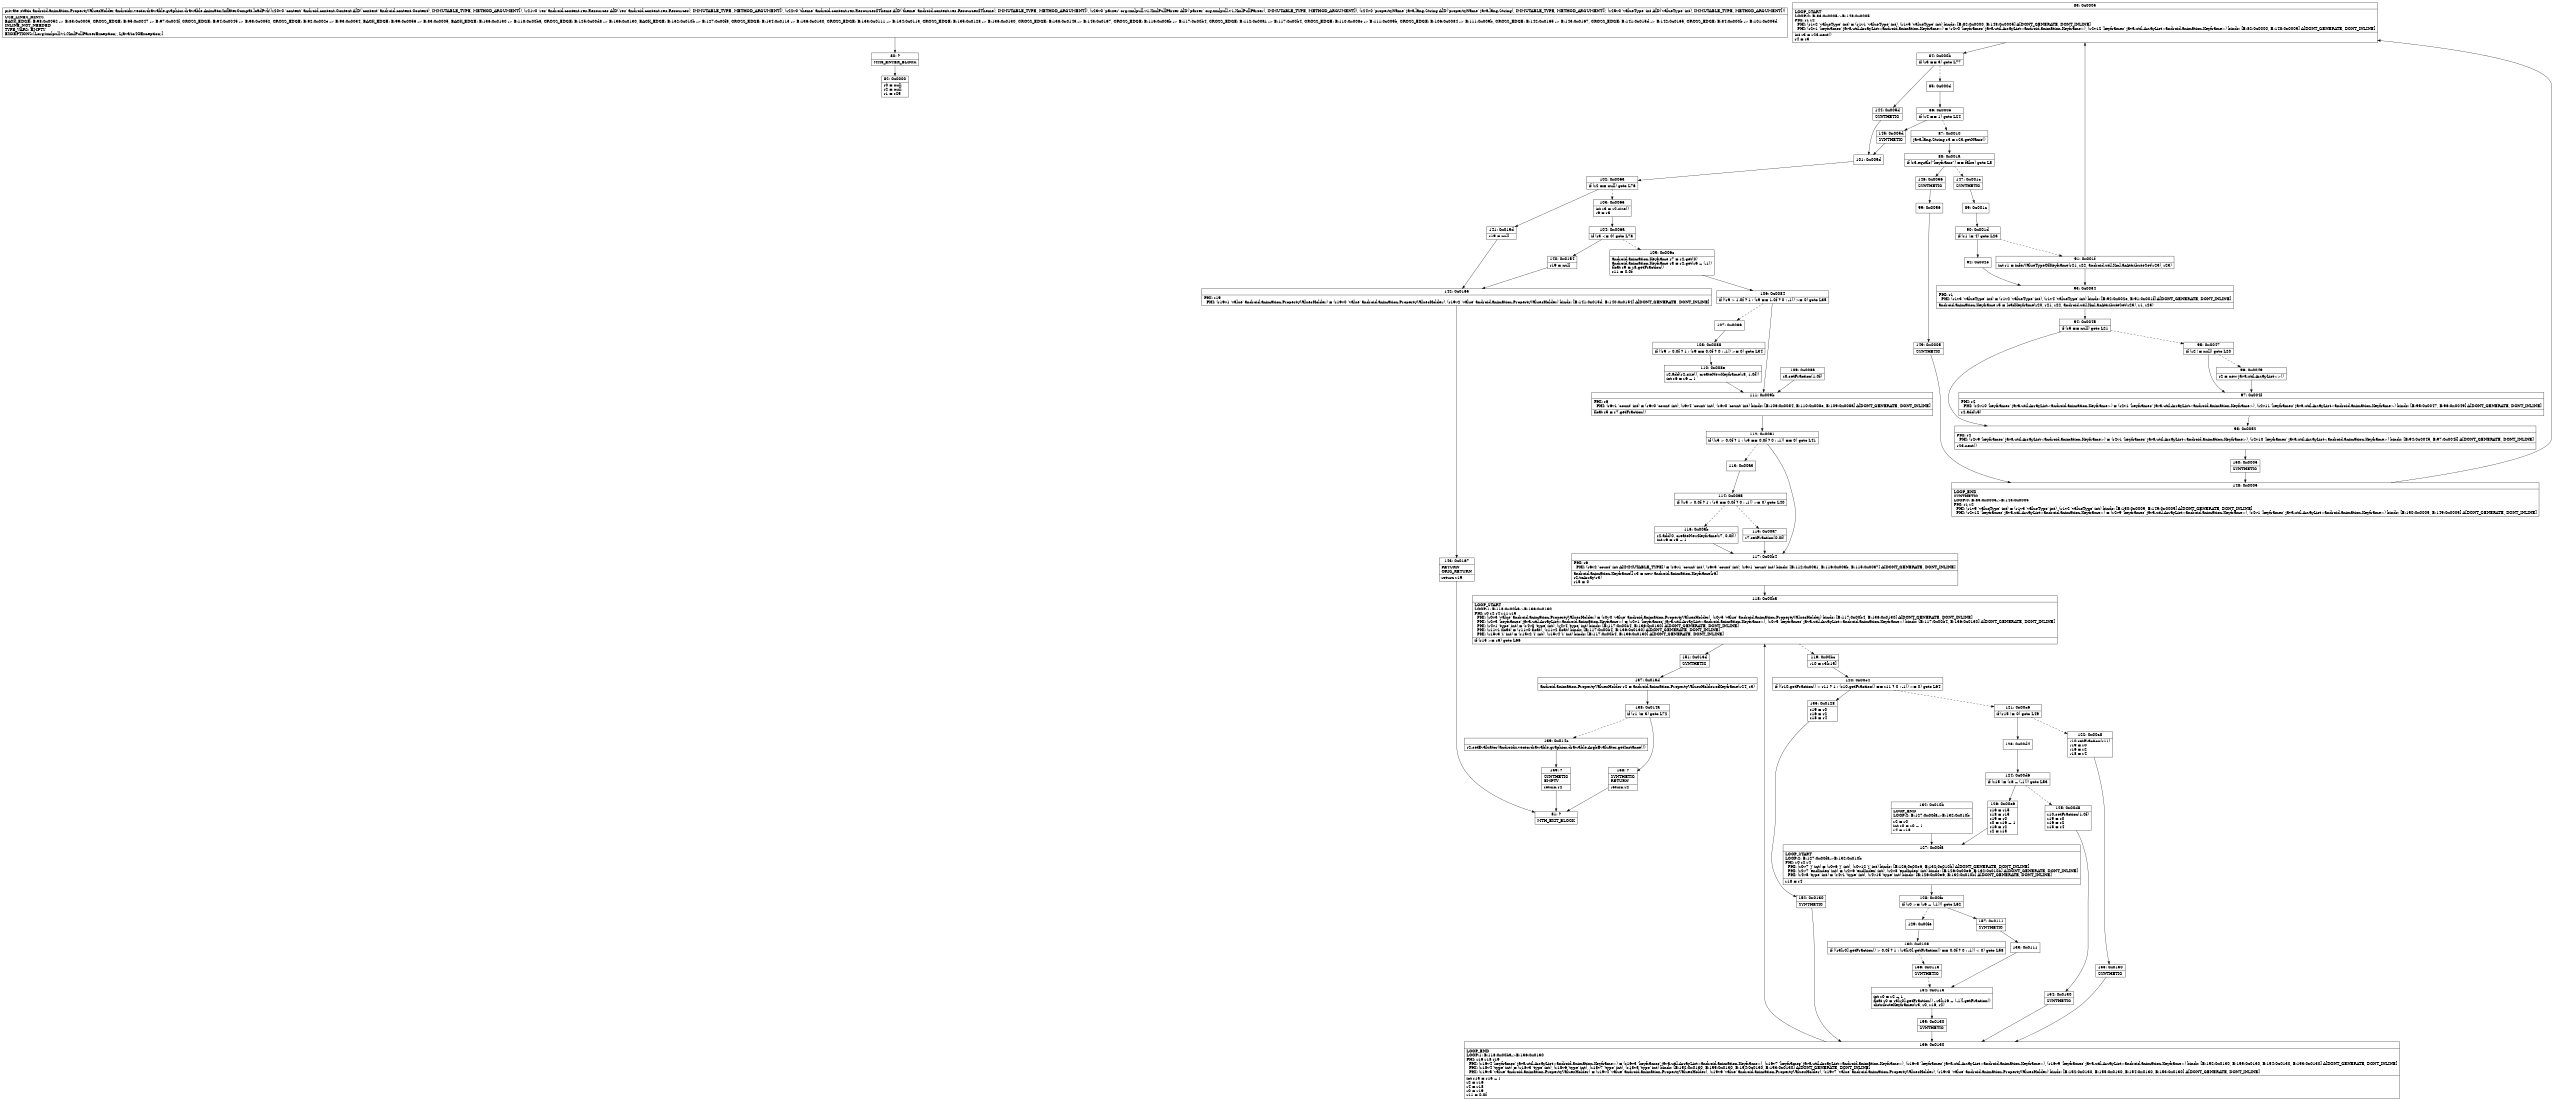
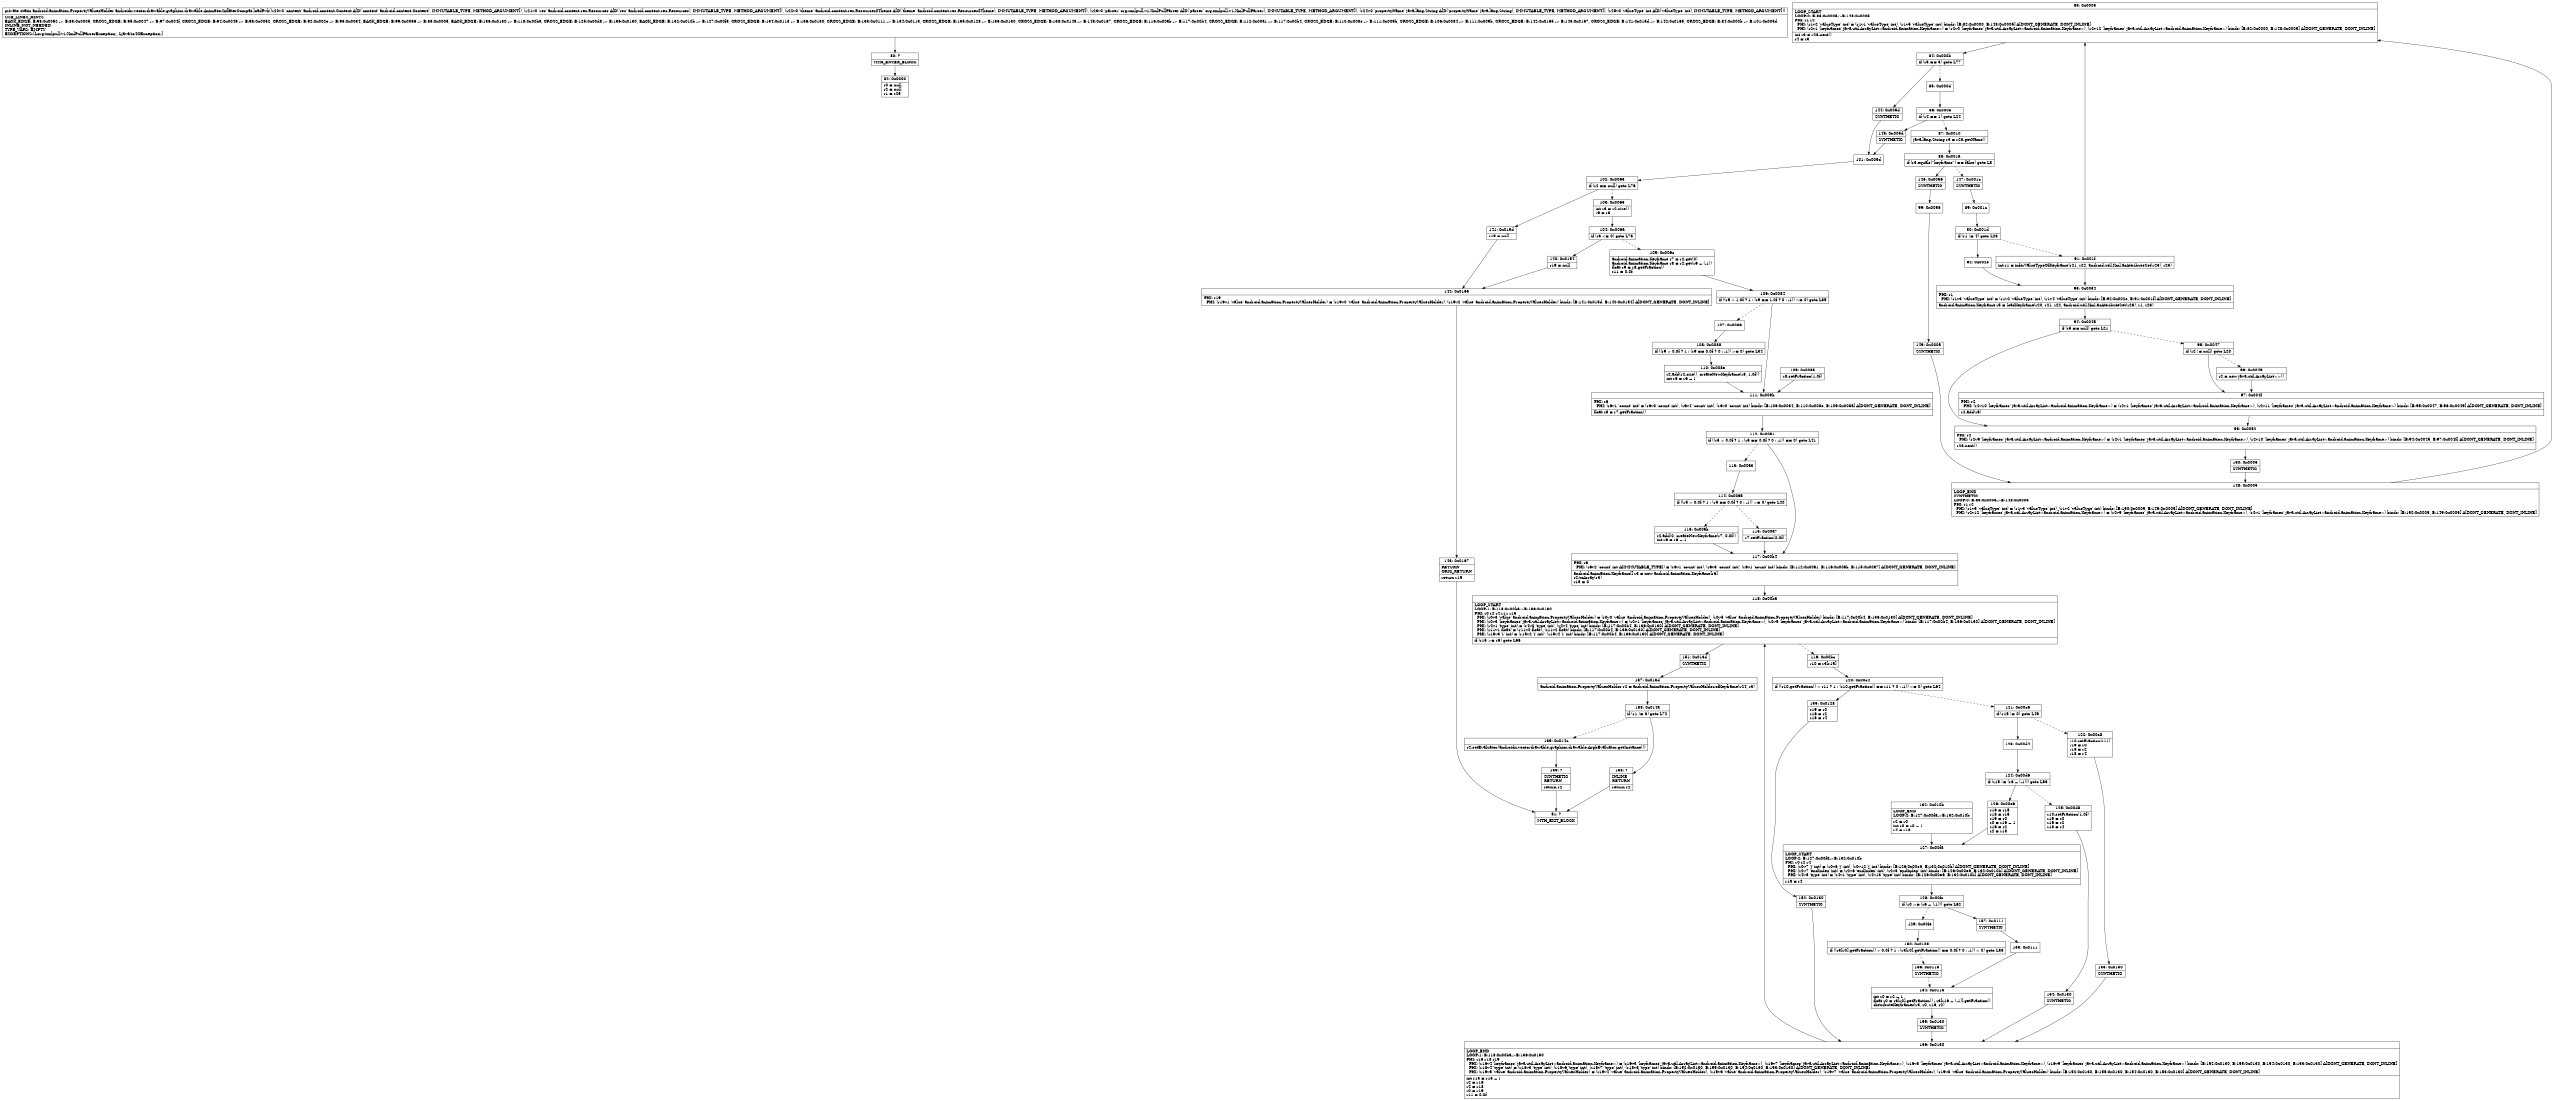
(1623, 777) -> (1620, 777)
(1551, 781) -> (1553, 781)
